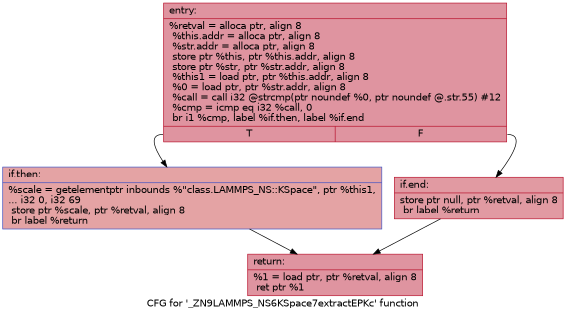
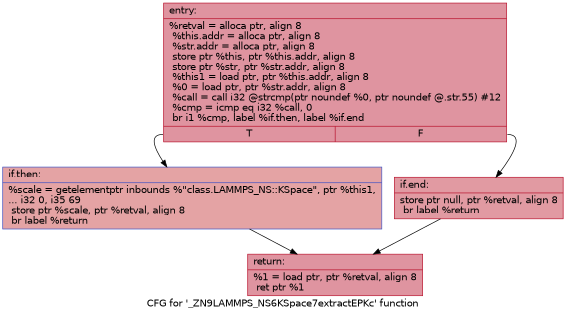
(45, 200) -> (45, 200)
